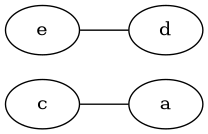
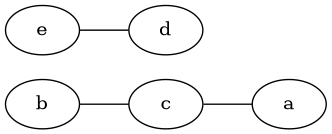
none -> (42, 104)
